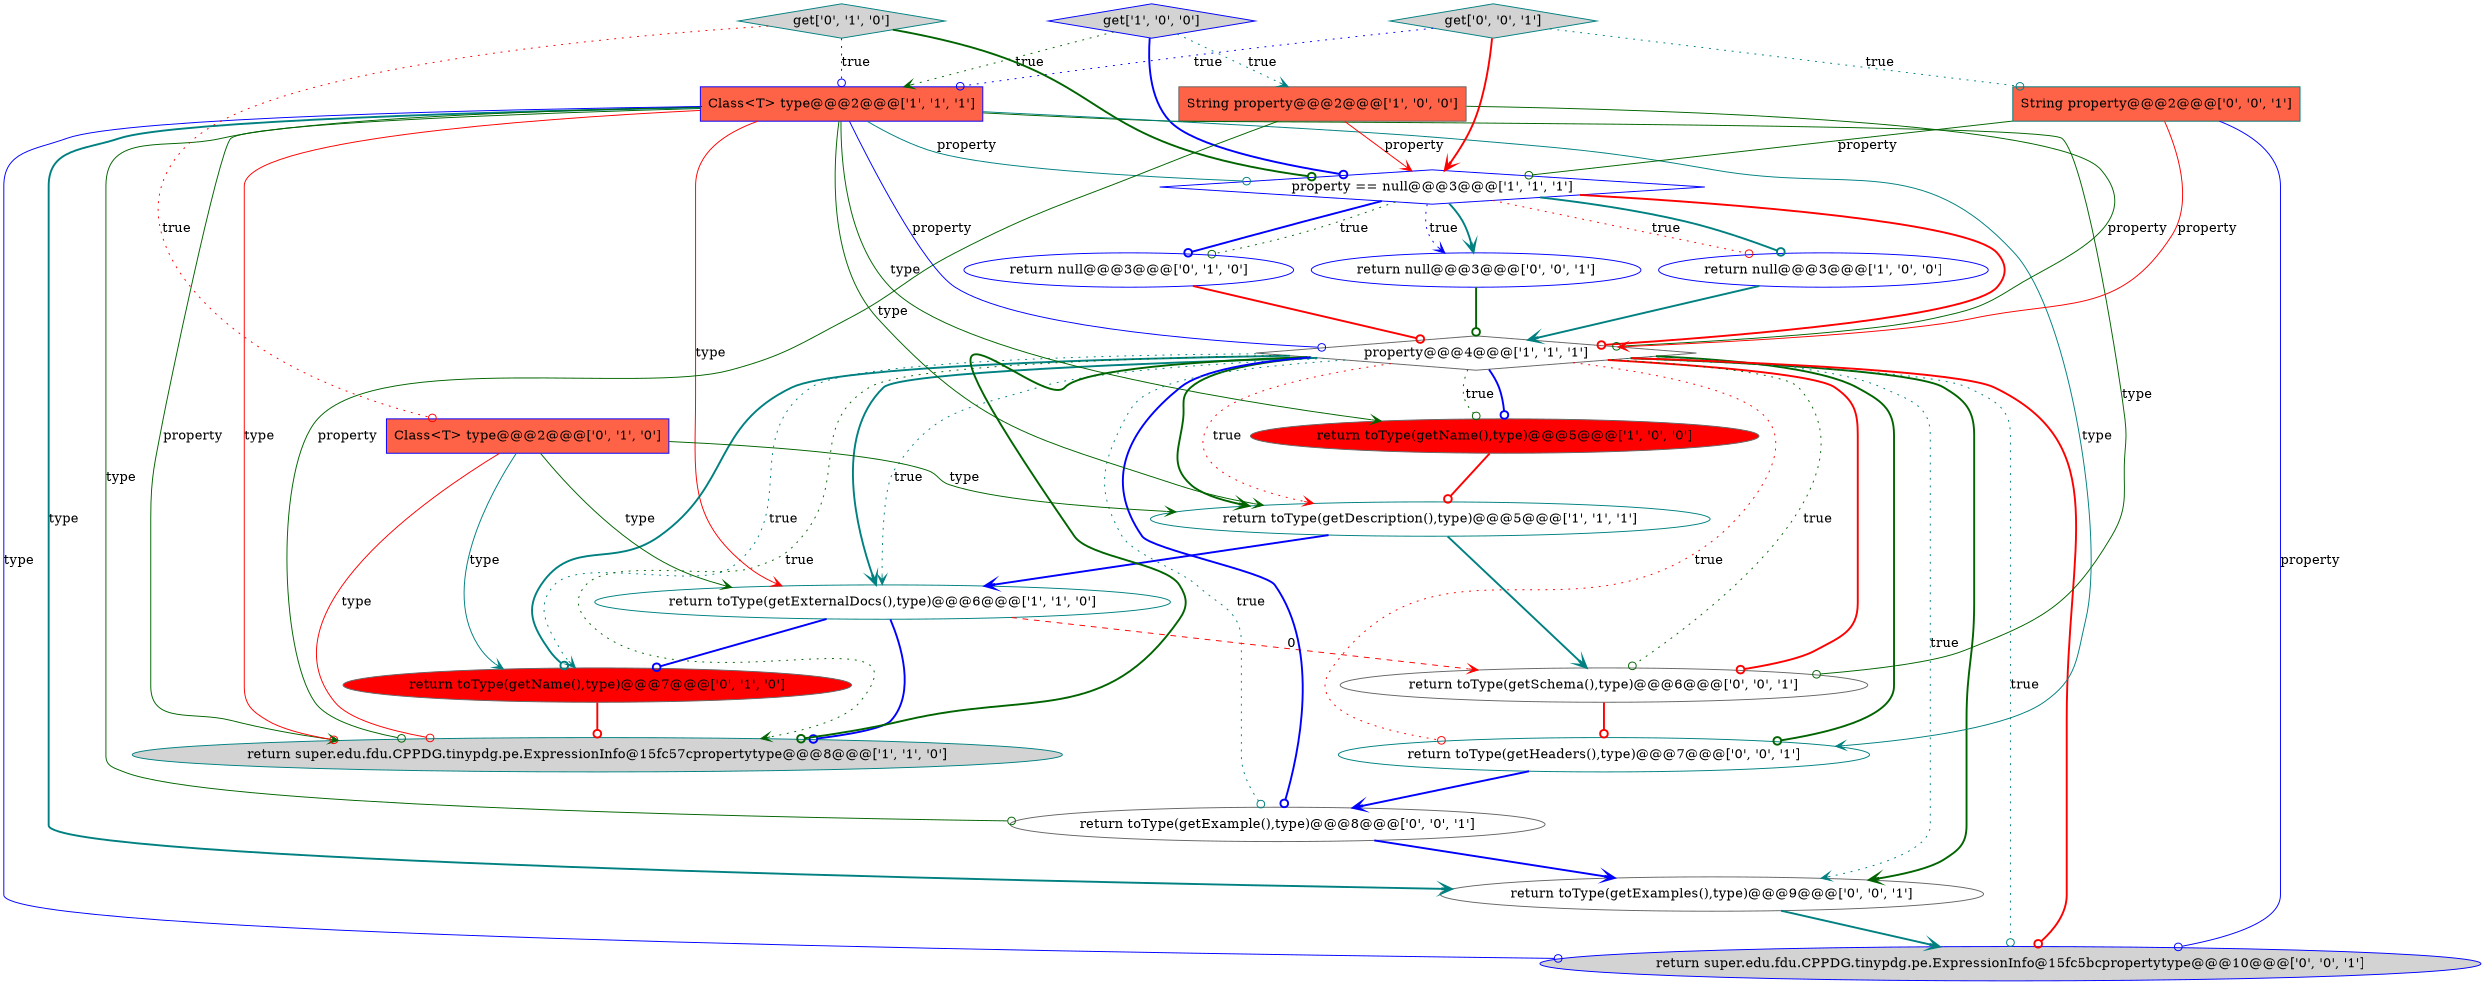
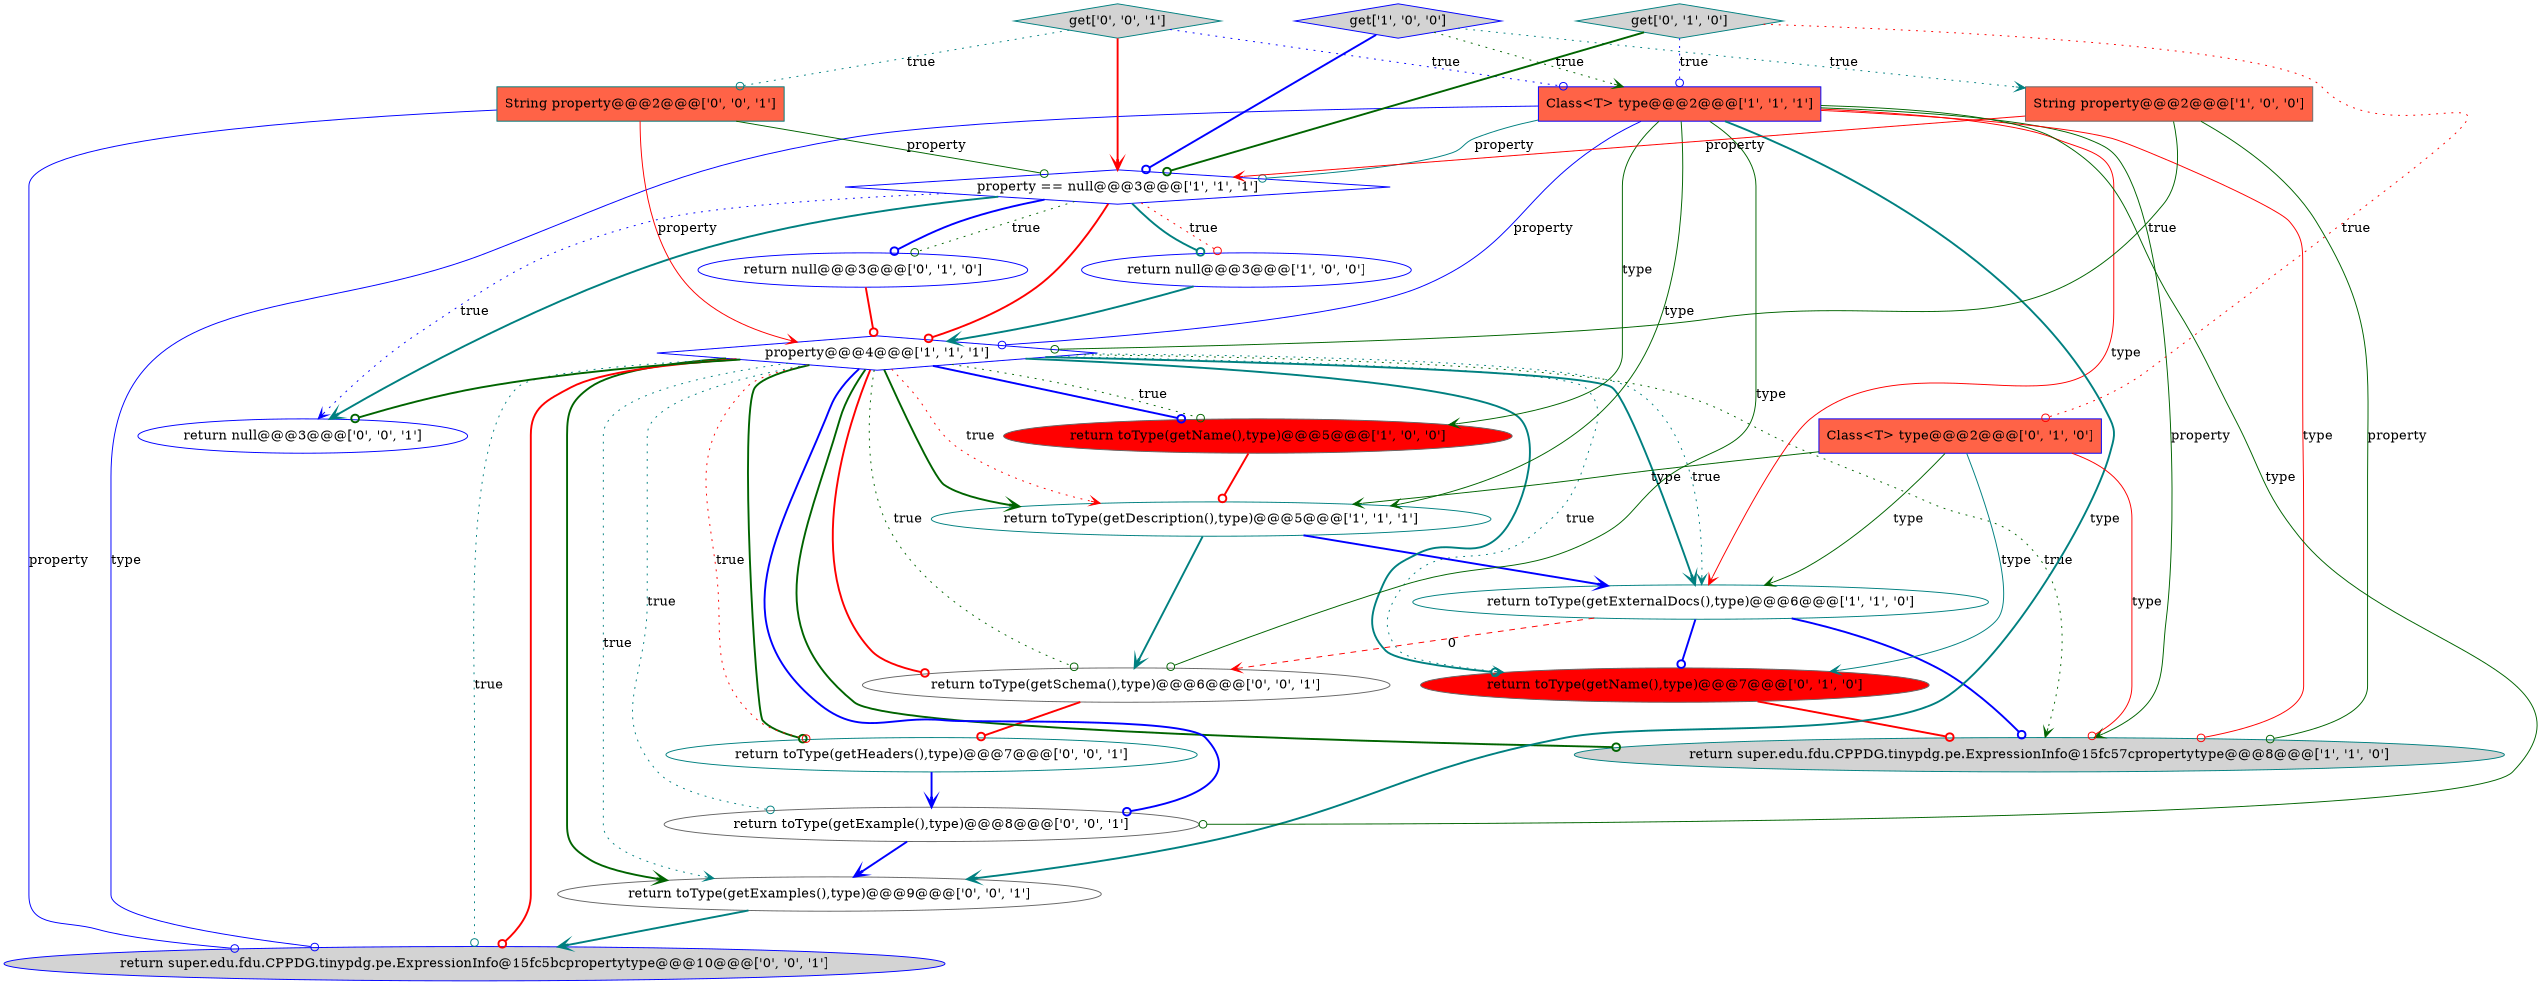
(1848, 180) -> none
(2138, 229) -> (2163, 229)
(1476, 308) -> (510, 383)
(1476, 353) -> (877, 353)
